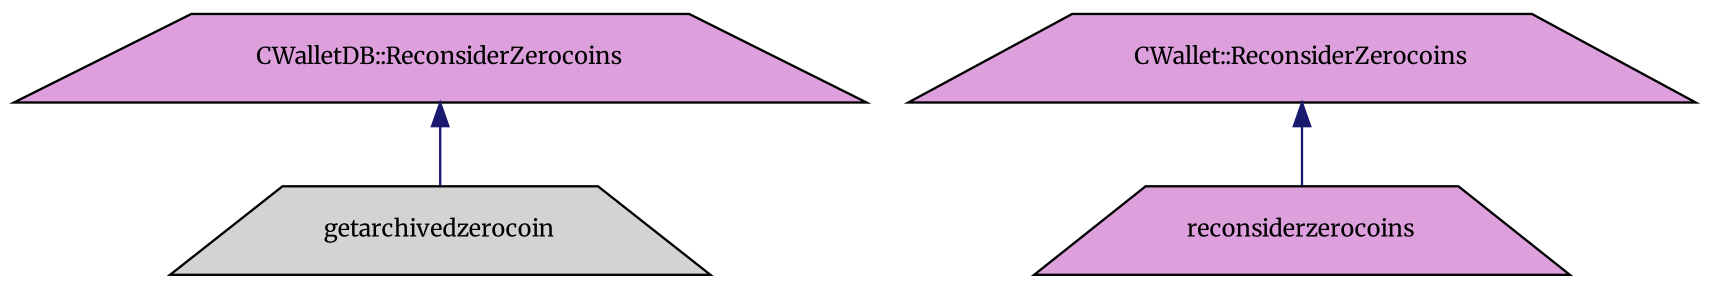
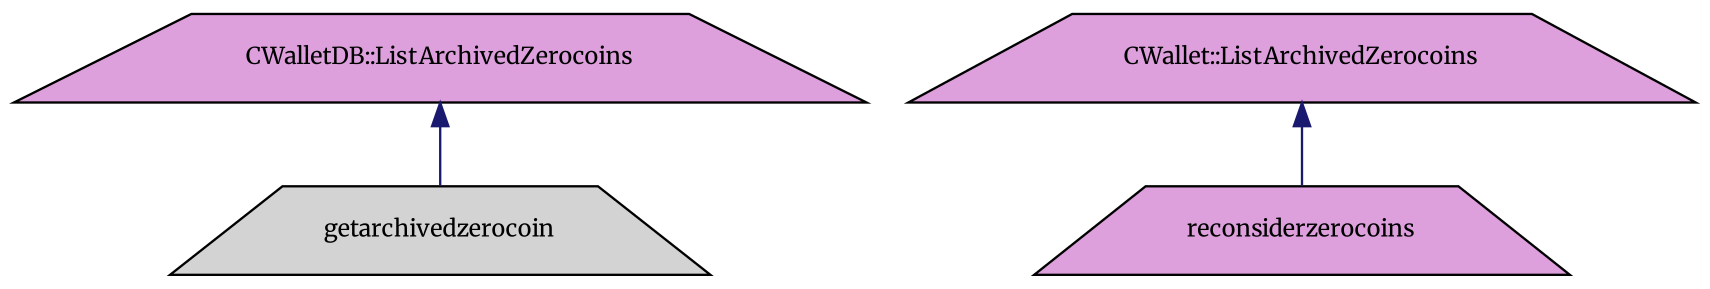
(440, 58) -> (440, 58)
(1302, 58) -> (1302, 58)
